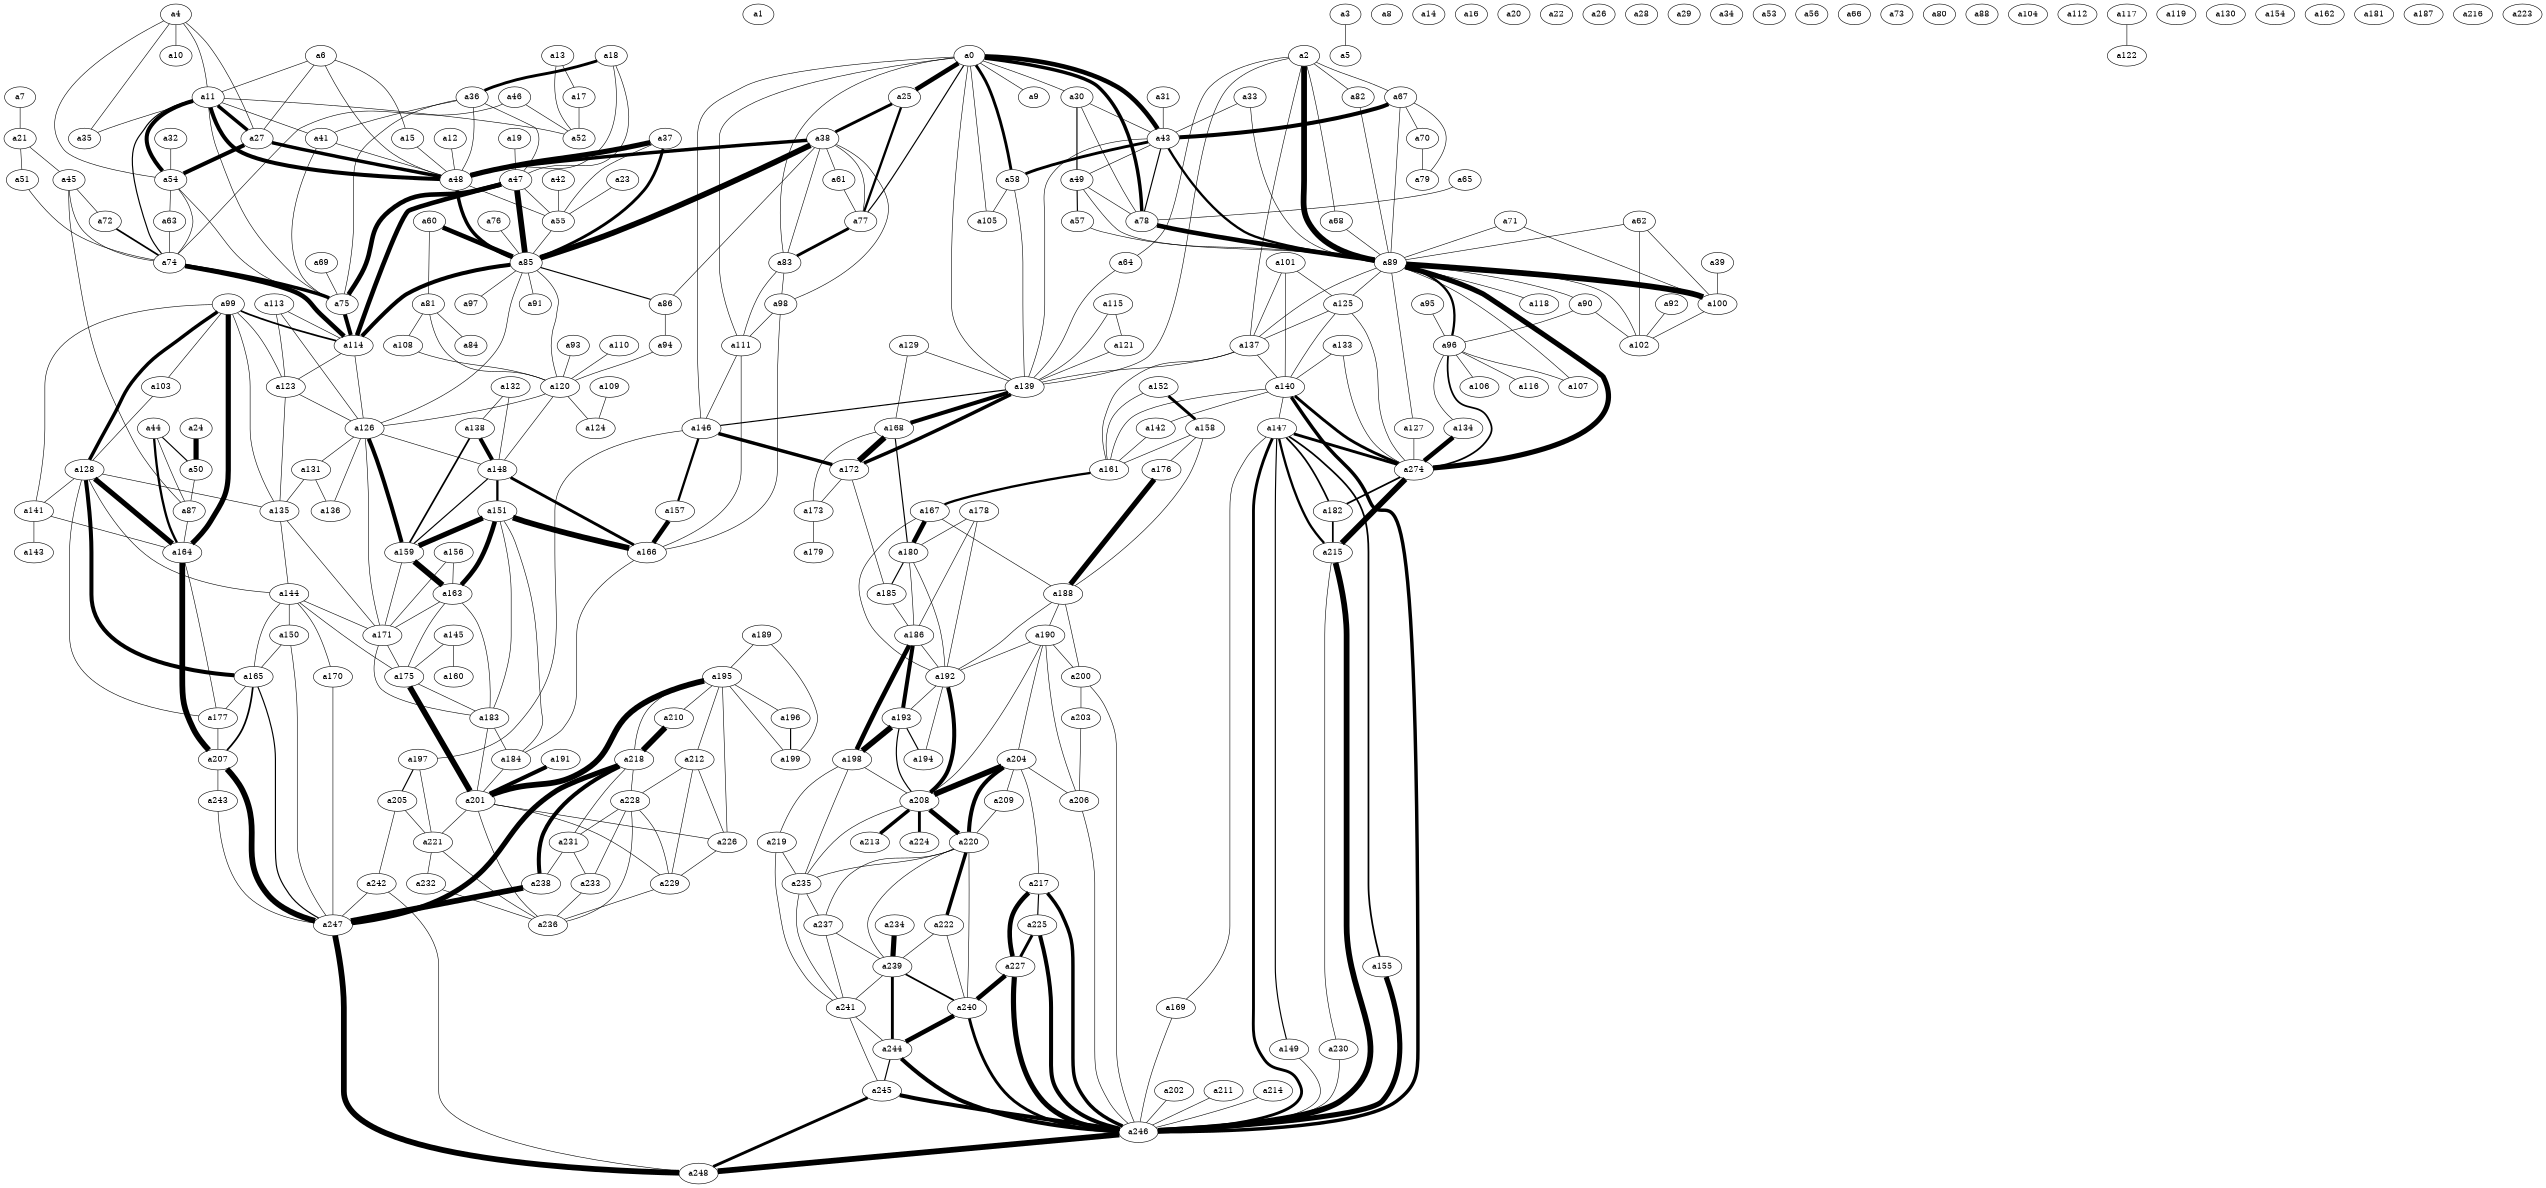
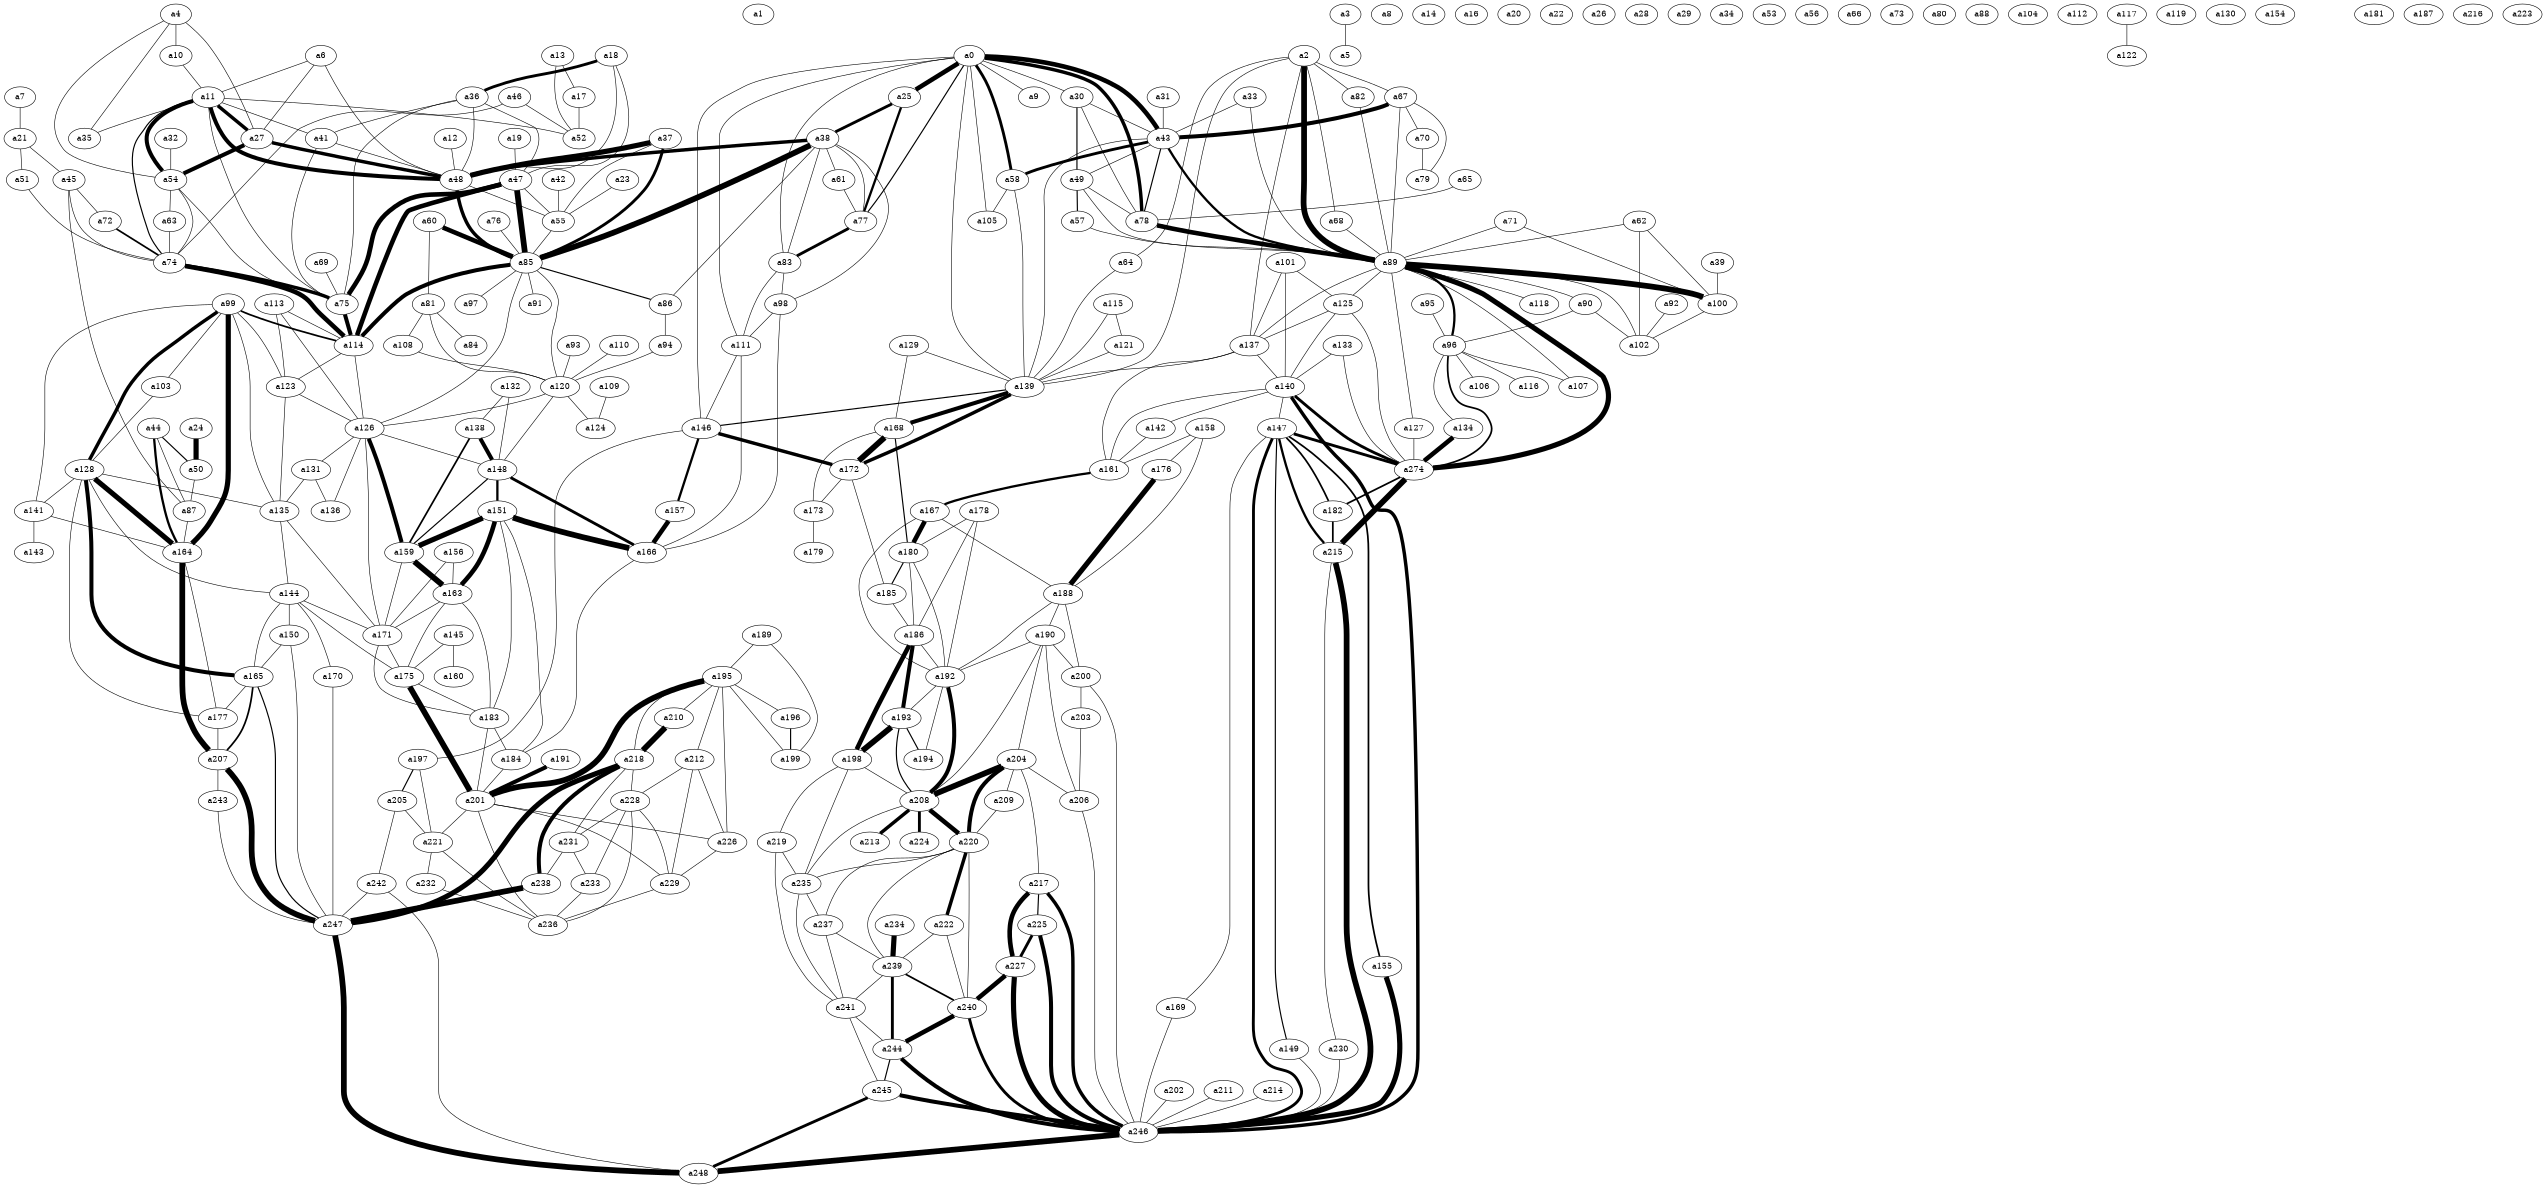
(2325, 14) -> none
(200, 53) -> (192, 76)
(408, 139) -> none
(1159, 387) -> none
